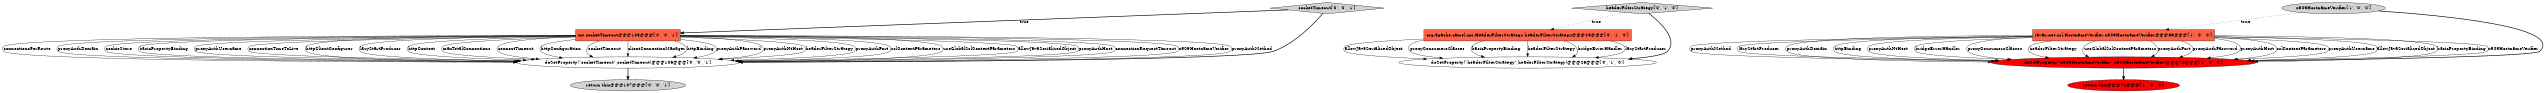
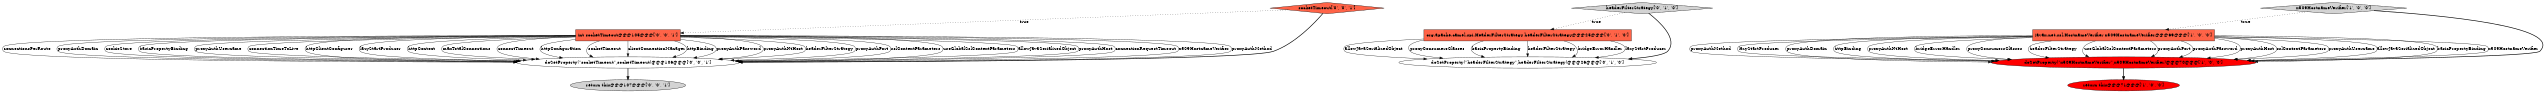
(1327, 8) -> (1327, 8)
(2334, 8) -> (2334, 8)
(986, 21) -> (986, 21)
